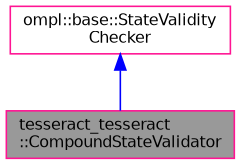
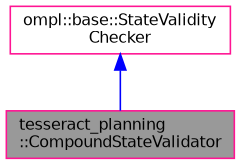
(120, 135) -> (120, 135)
